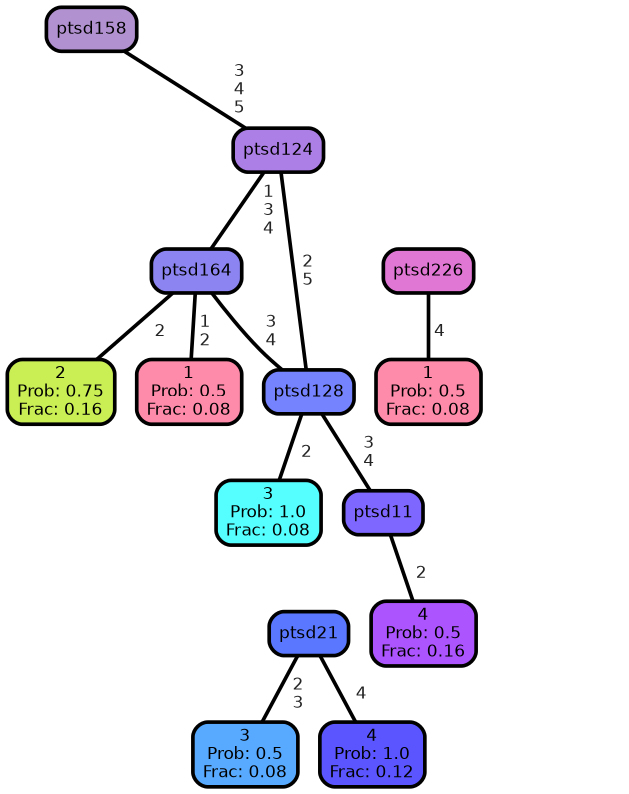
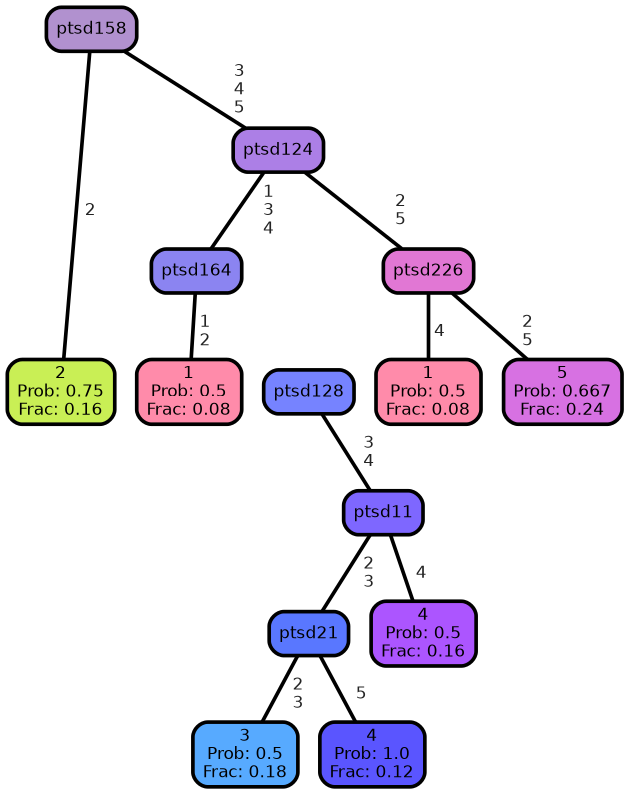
(294, 271) -> (353, 211)
(135, 326) -> (77, 205)
(245, 334) -> none
none -> (563, 392)
(269, 513) -> none
none -> (346, 573)
(419, 573) -> (419, 573)
(359, 694) -> (359, 694)
(245, 754) -> (245, 754)
